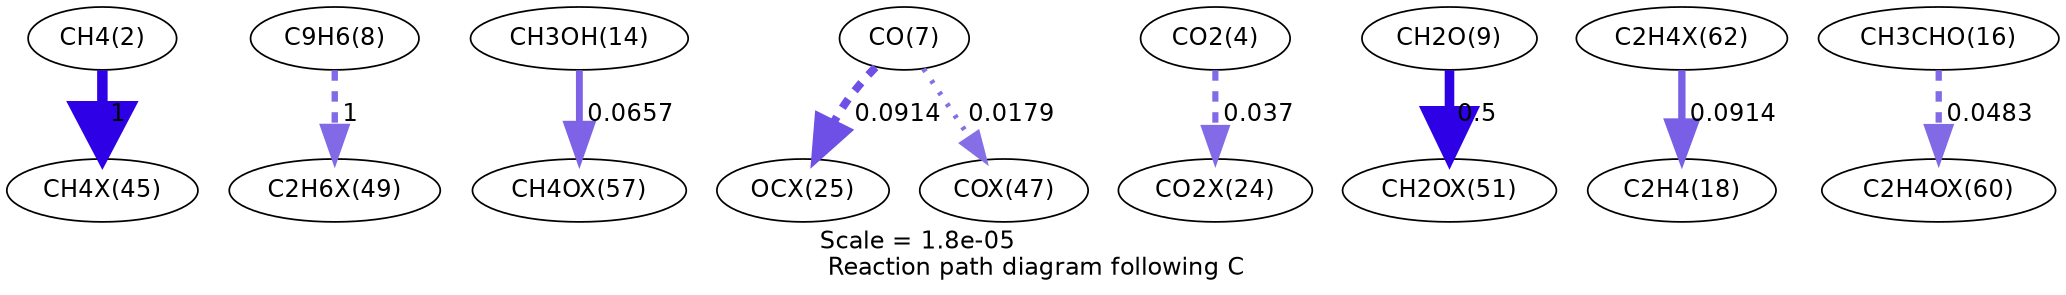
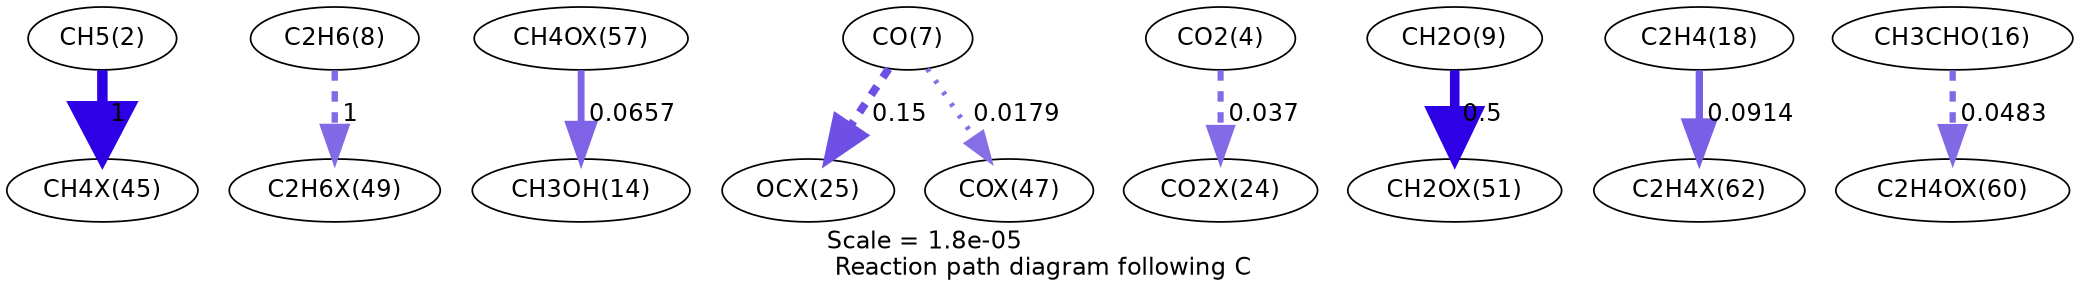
(102, 38) -> (102, 38)
(335, 38) -> (335, 38)
(1682, 96) -> (1699, 96)
(579, 97) -> (581, 97)
(895, 114) -> (896, 114)
